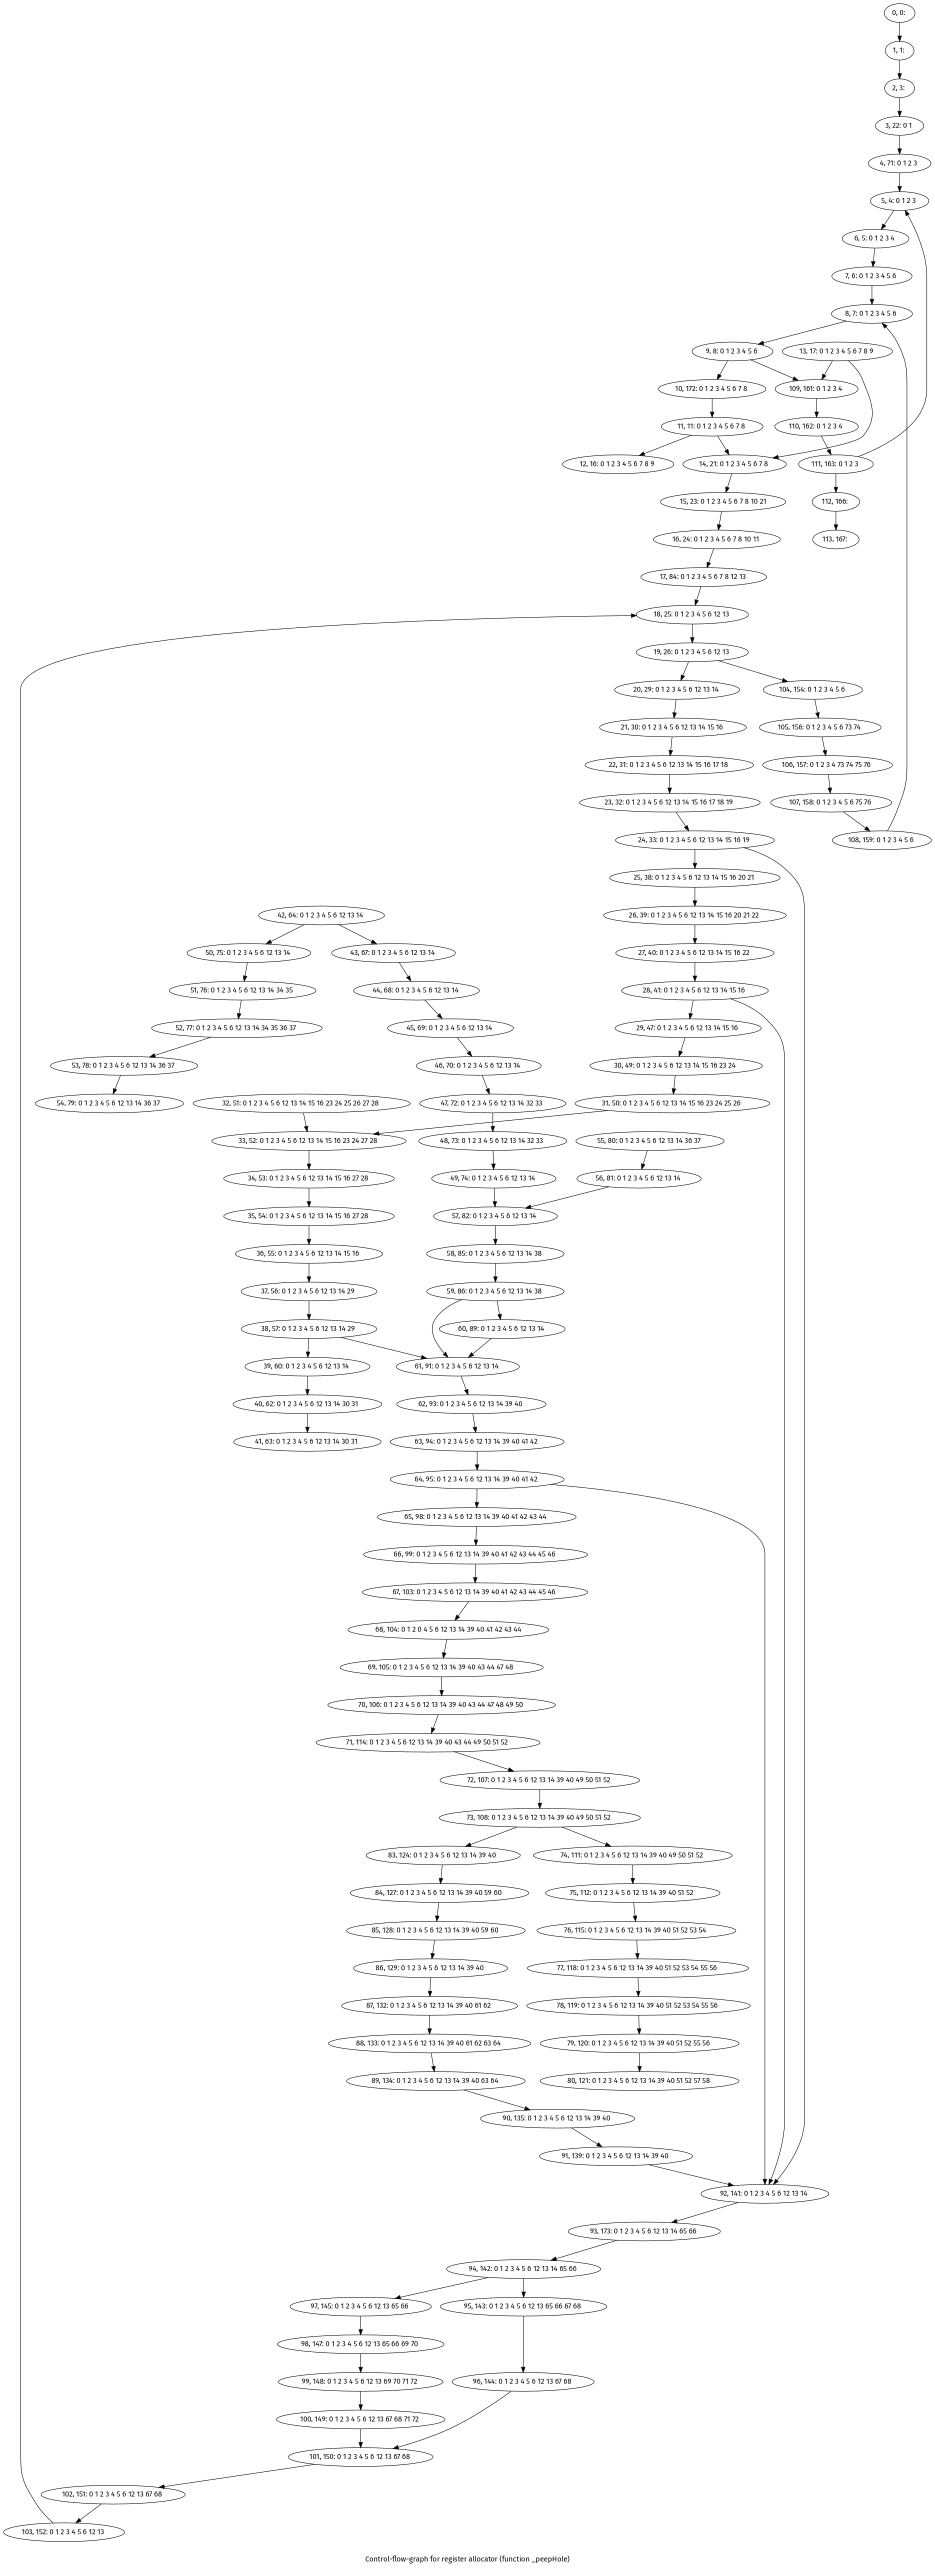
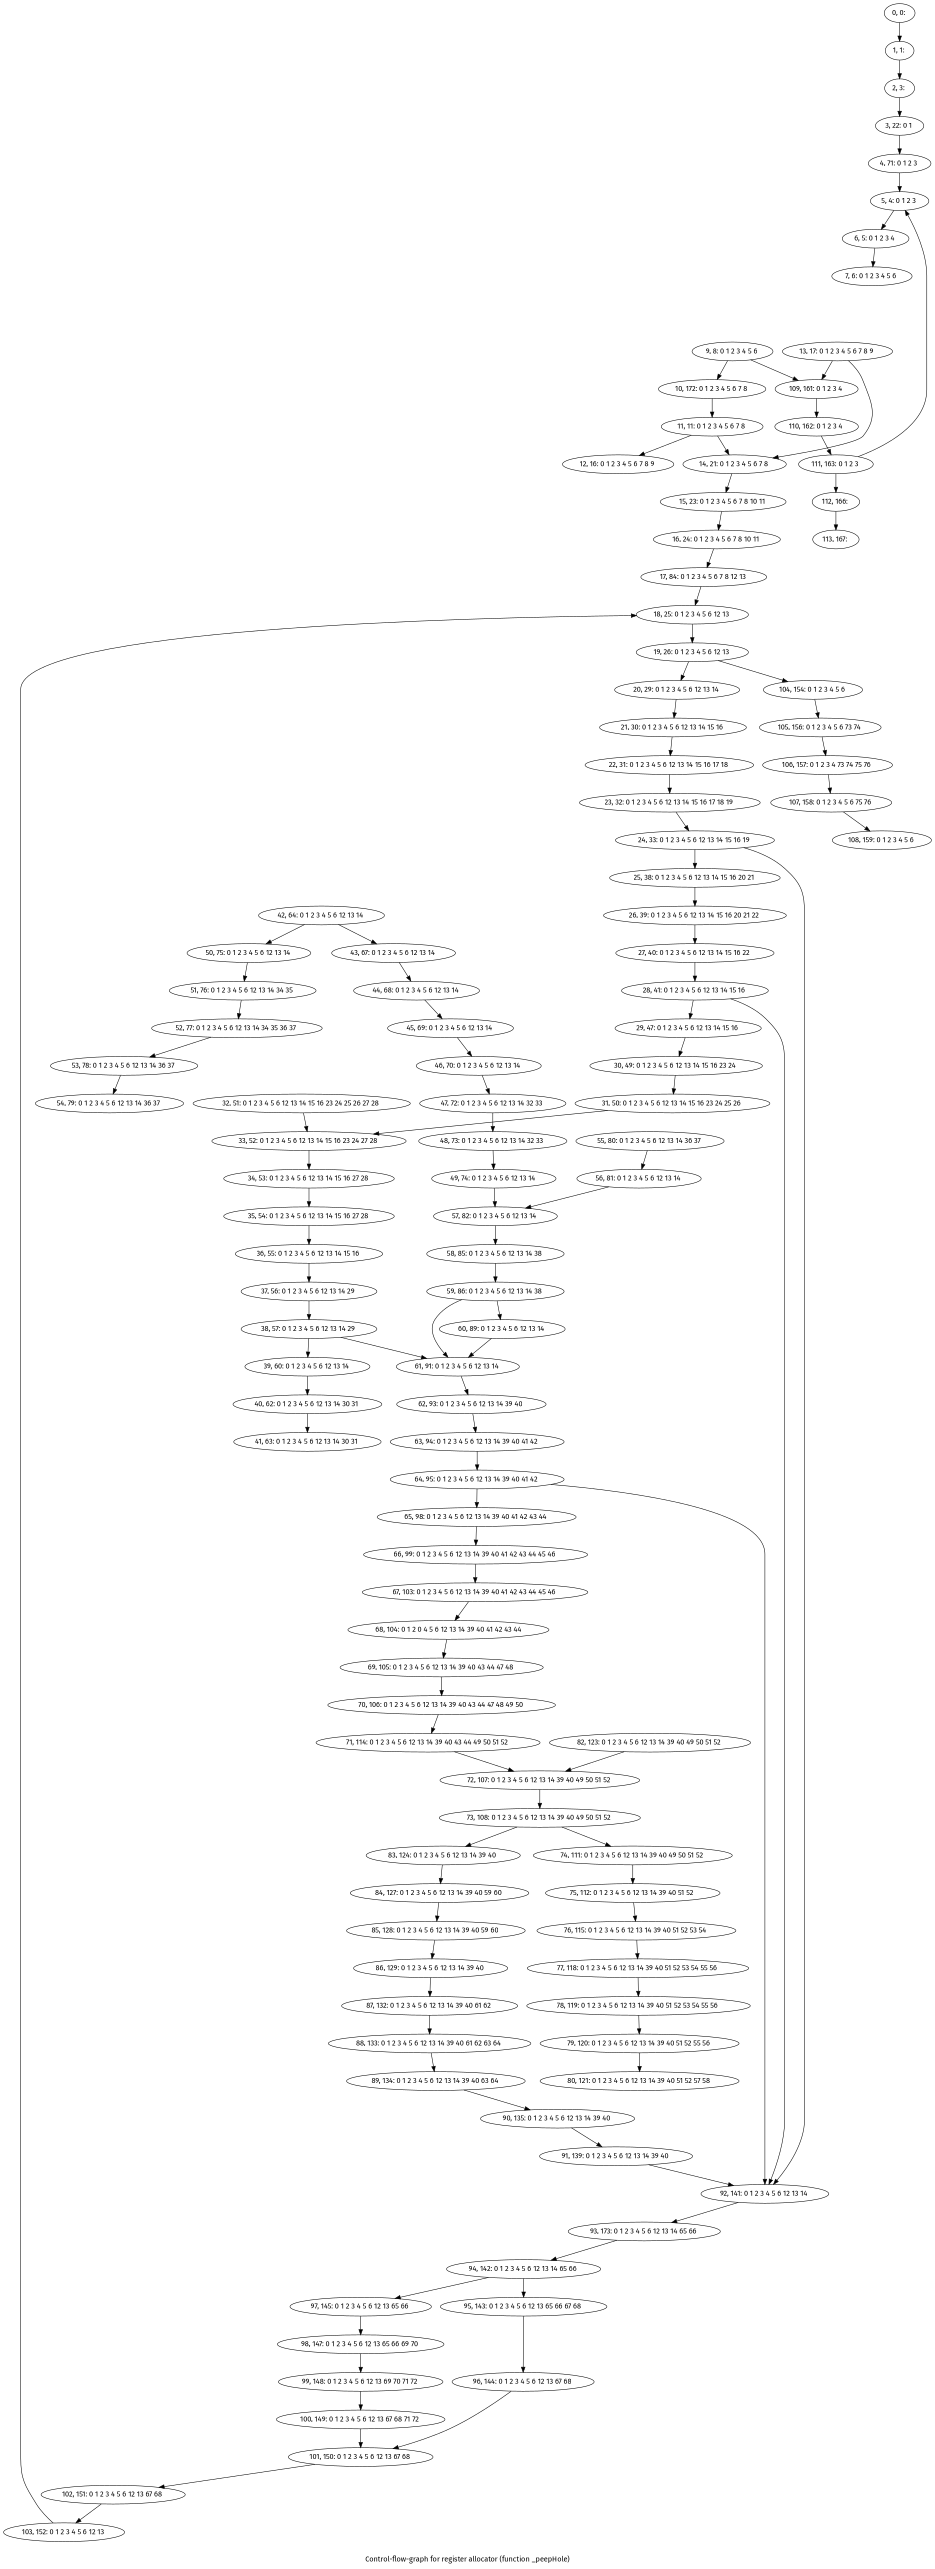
(872, 314) -> none
(723, 502) -> (723, 502)
none -> (650, 1743)
